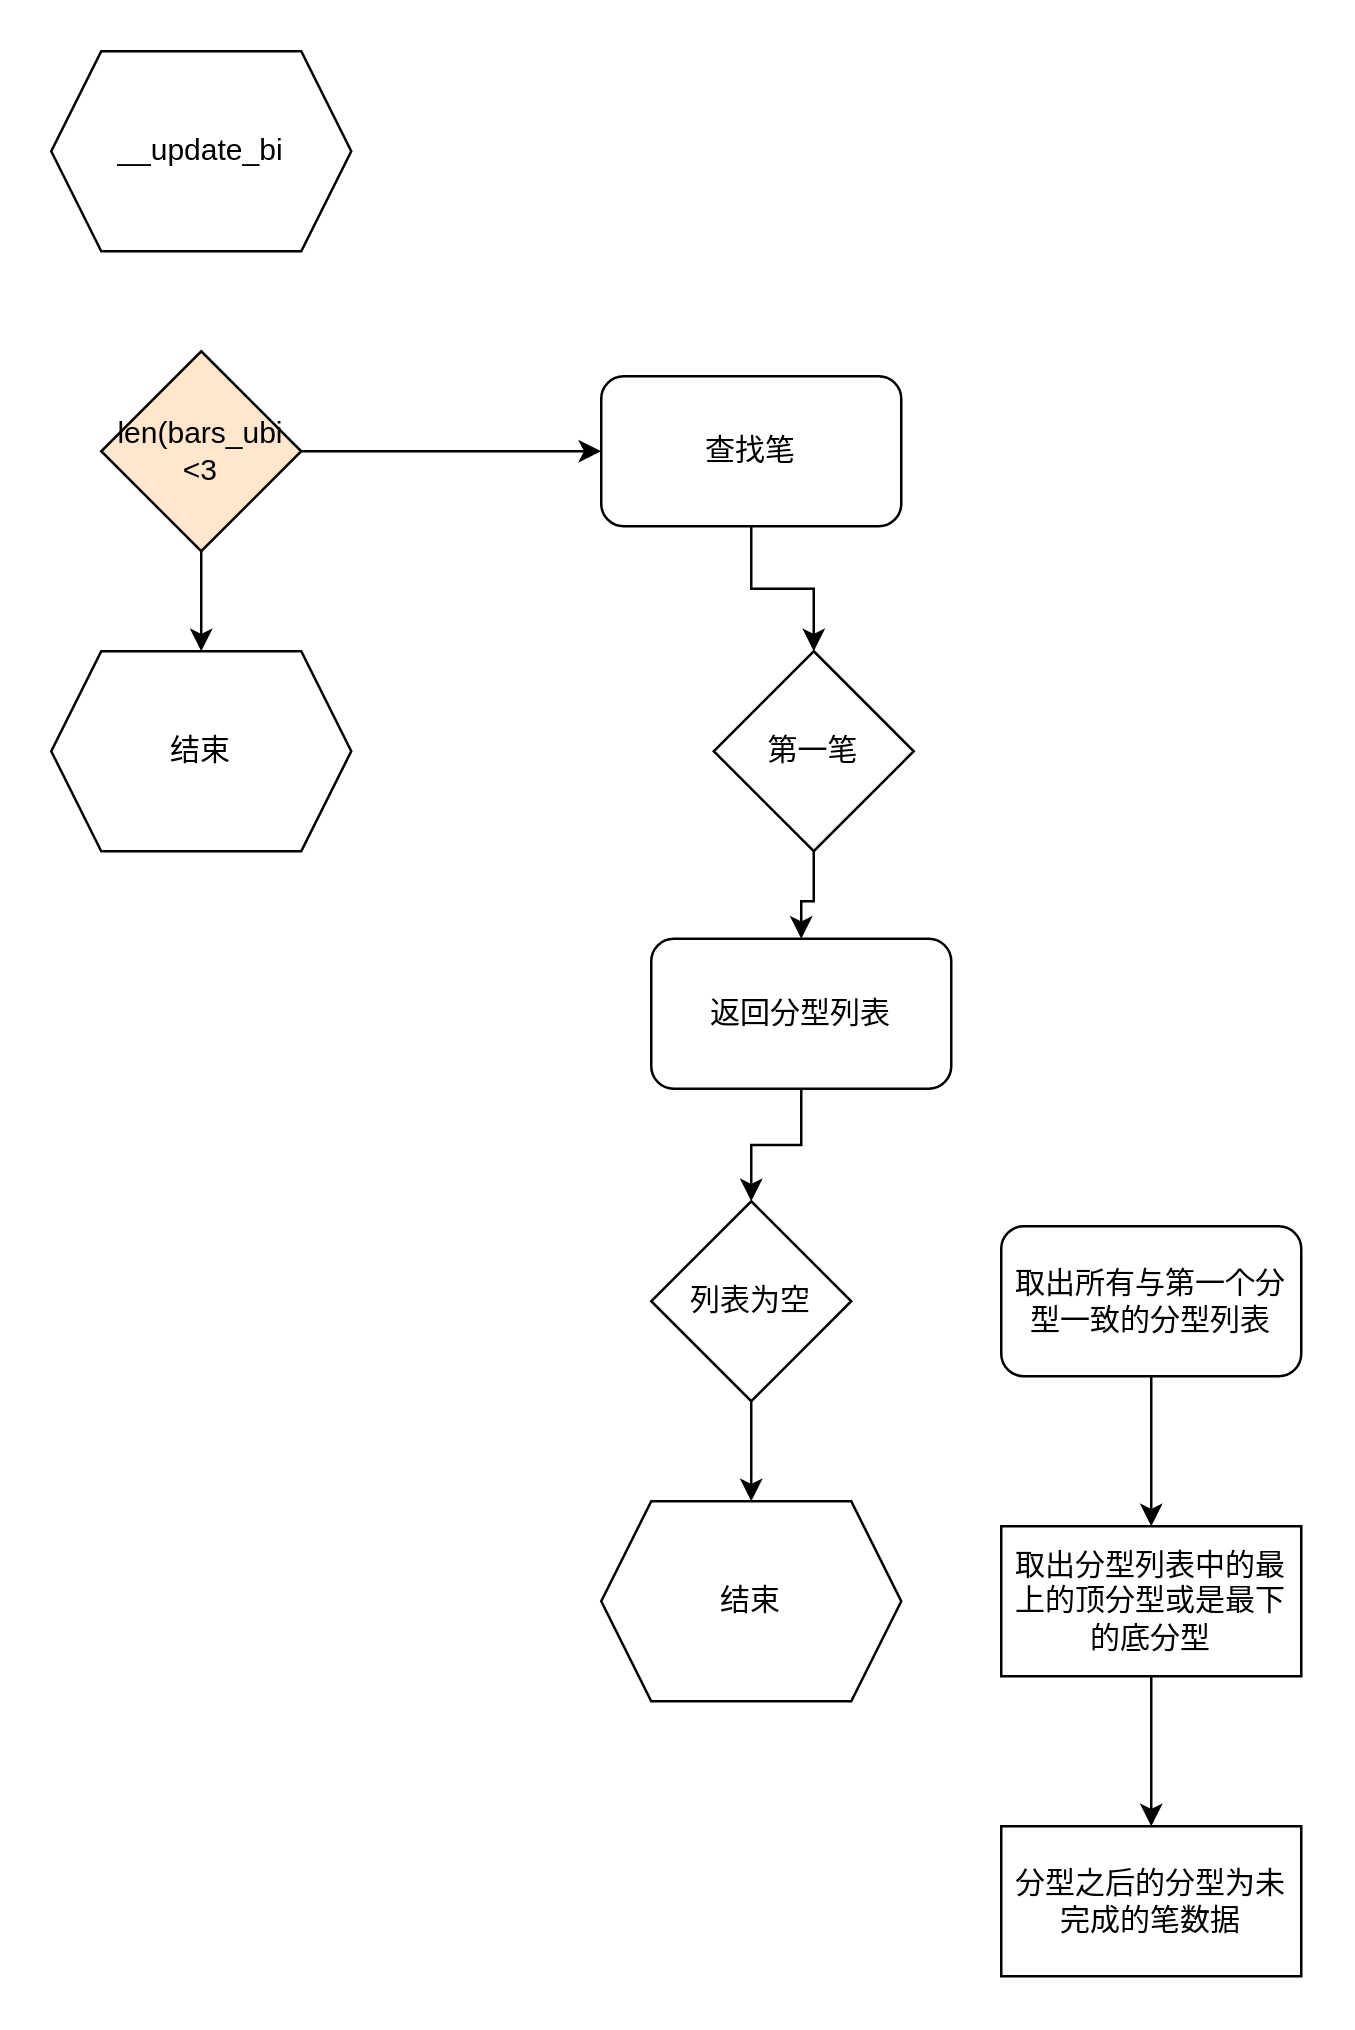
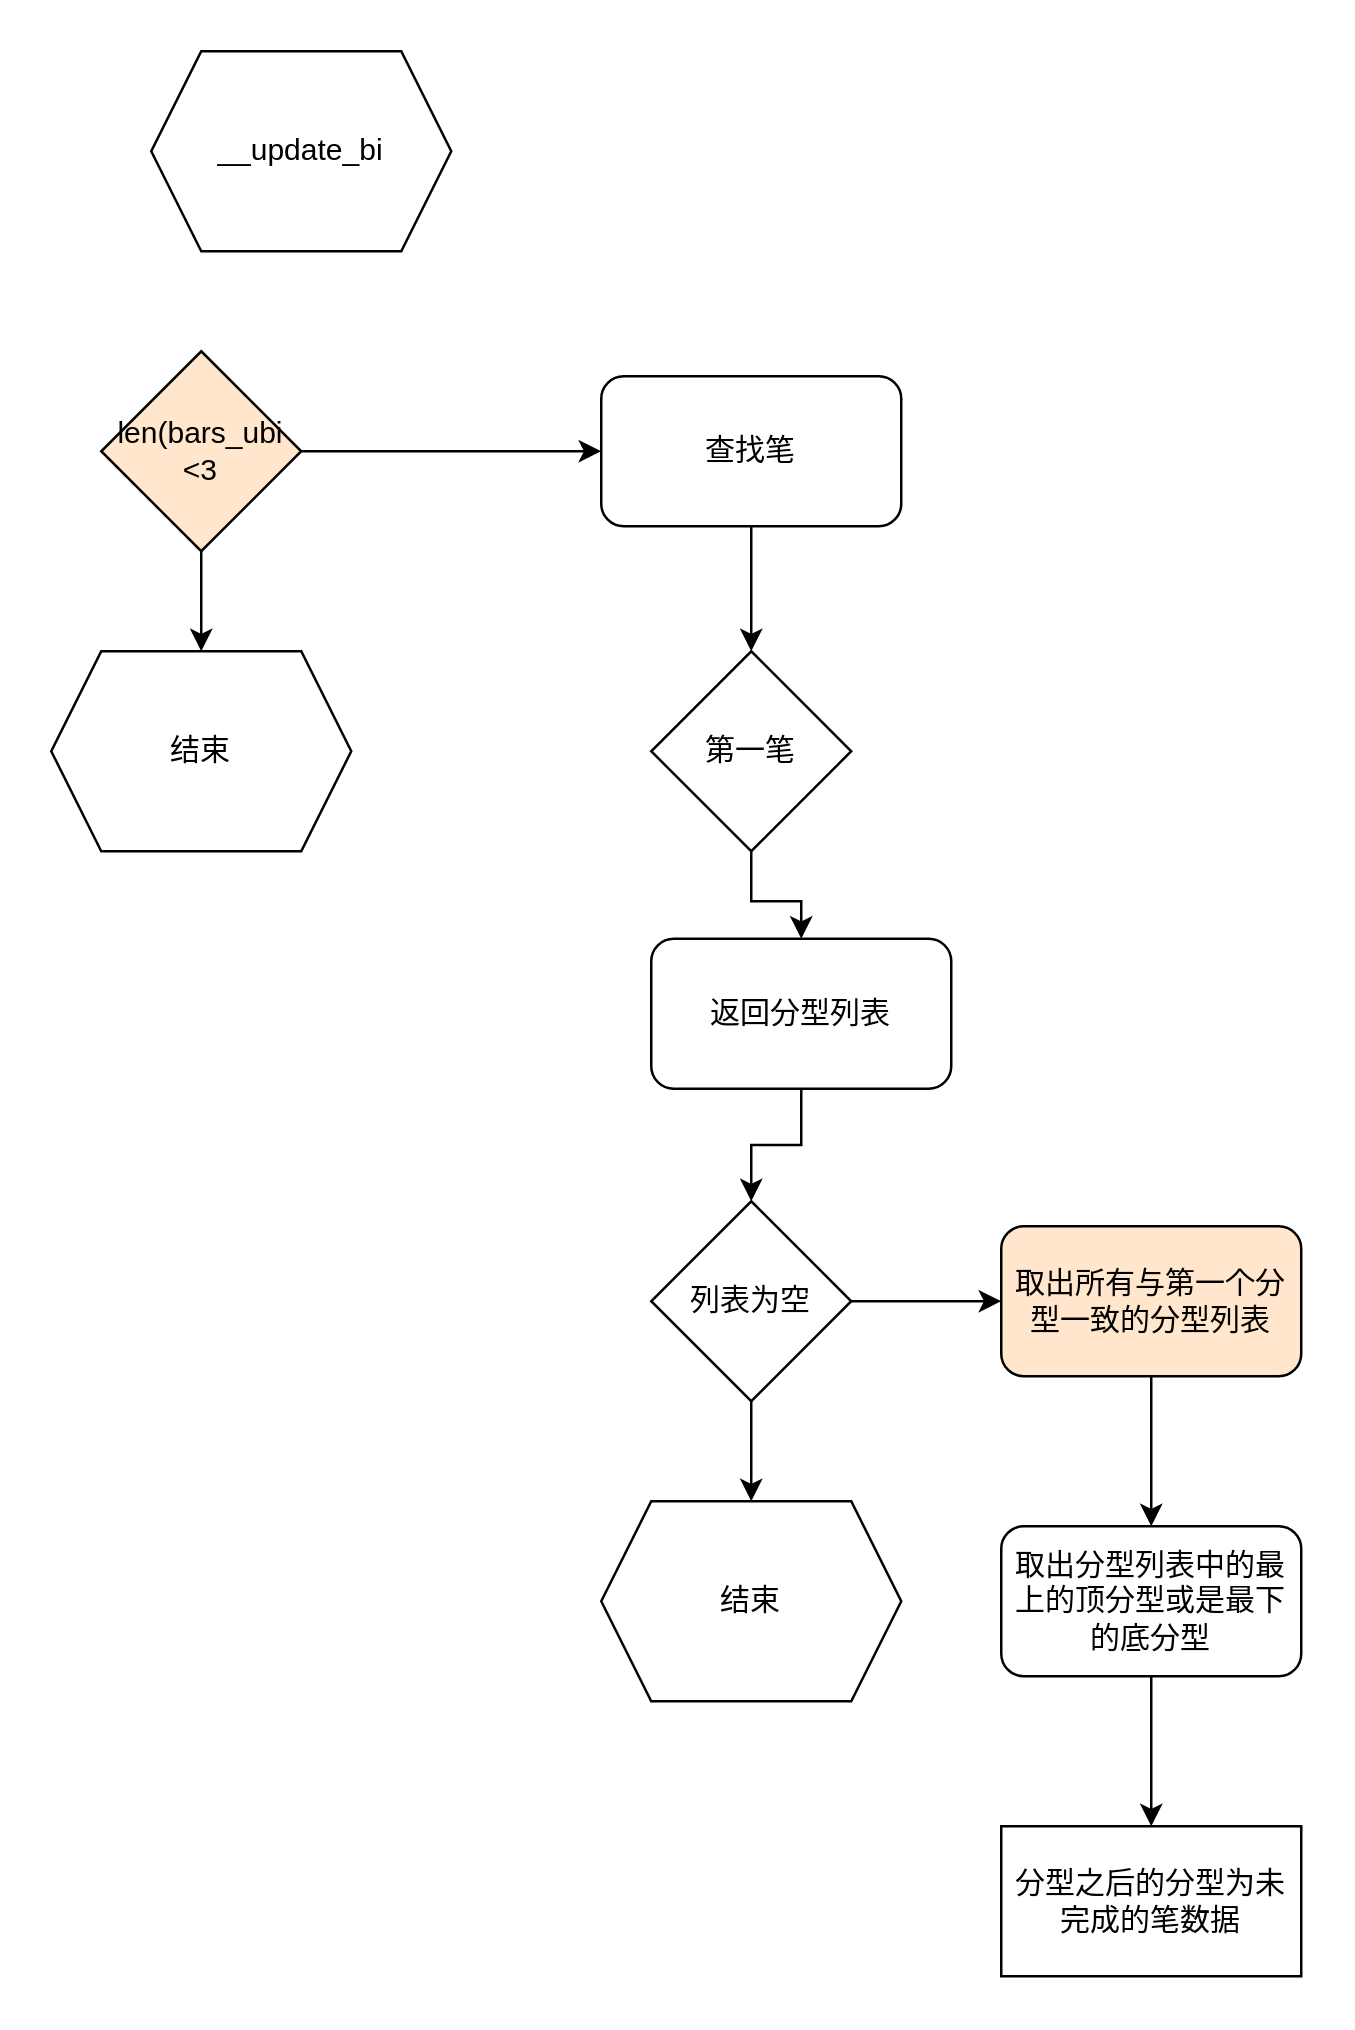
(201, 151) -> (301, 151)
(814, 751) -> (751, 751)
none -> (918, 1301)
(1151, 1301) -> (1151, 1301)
(1151, 1601) -> (1151, 1601)
